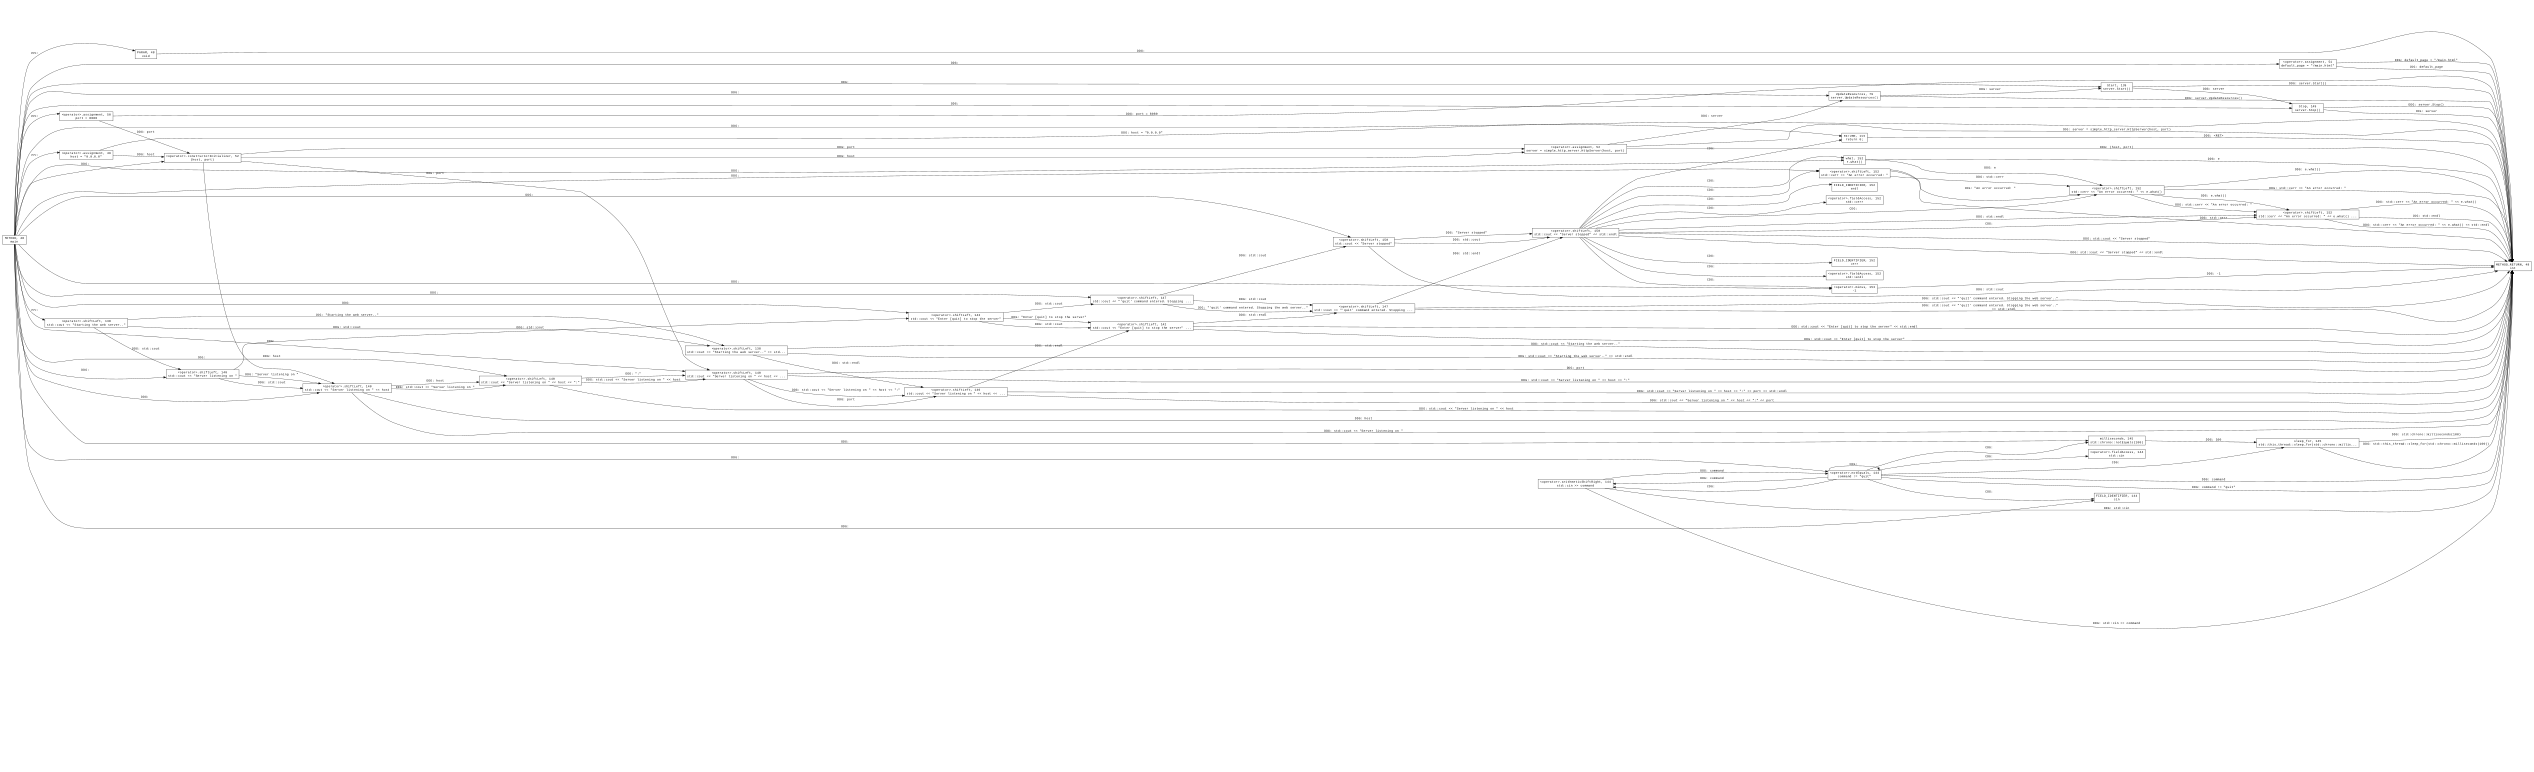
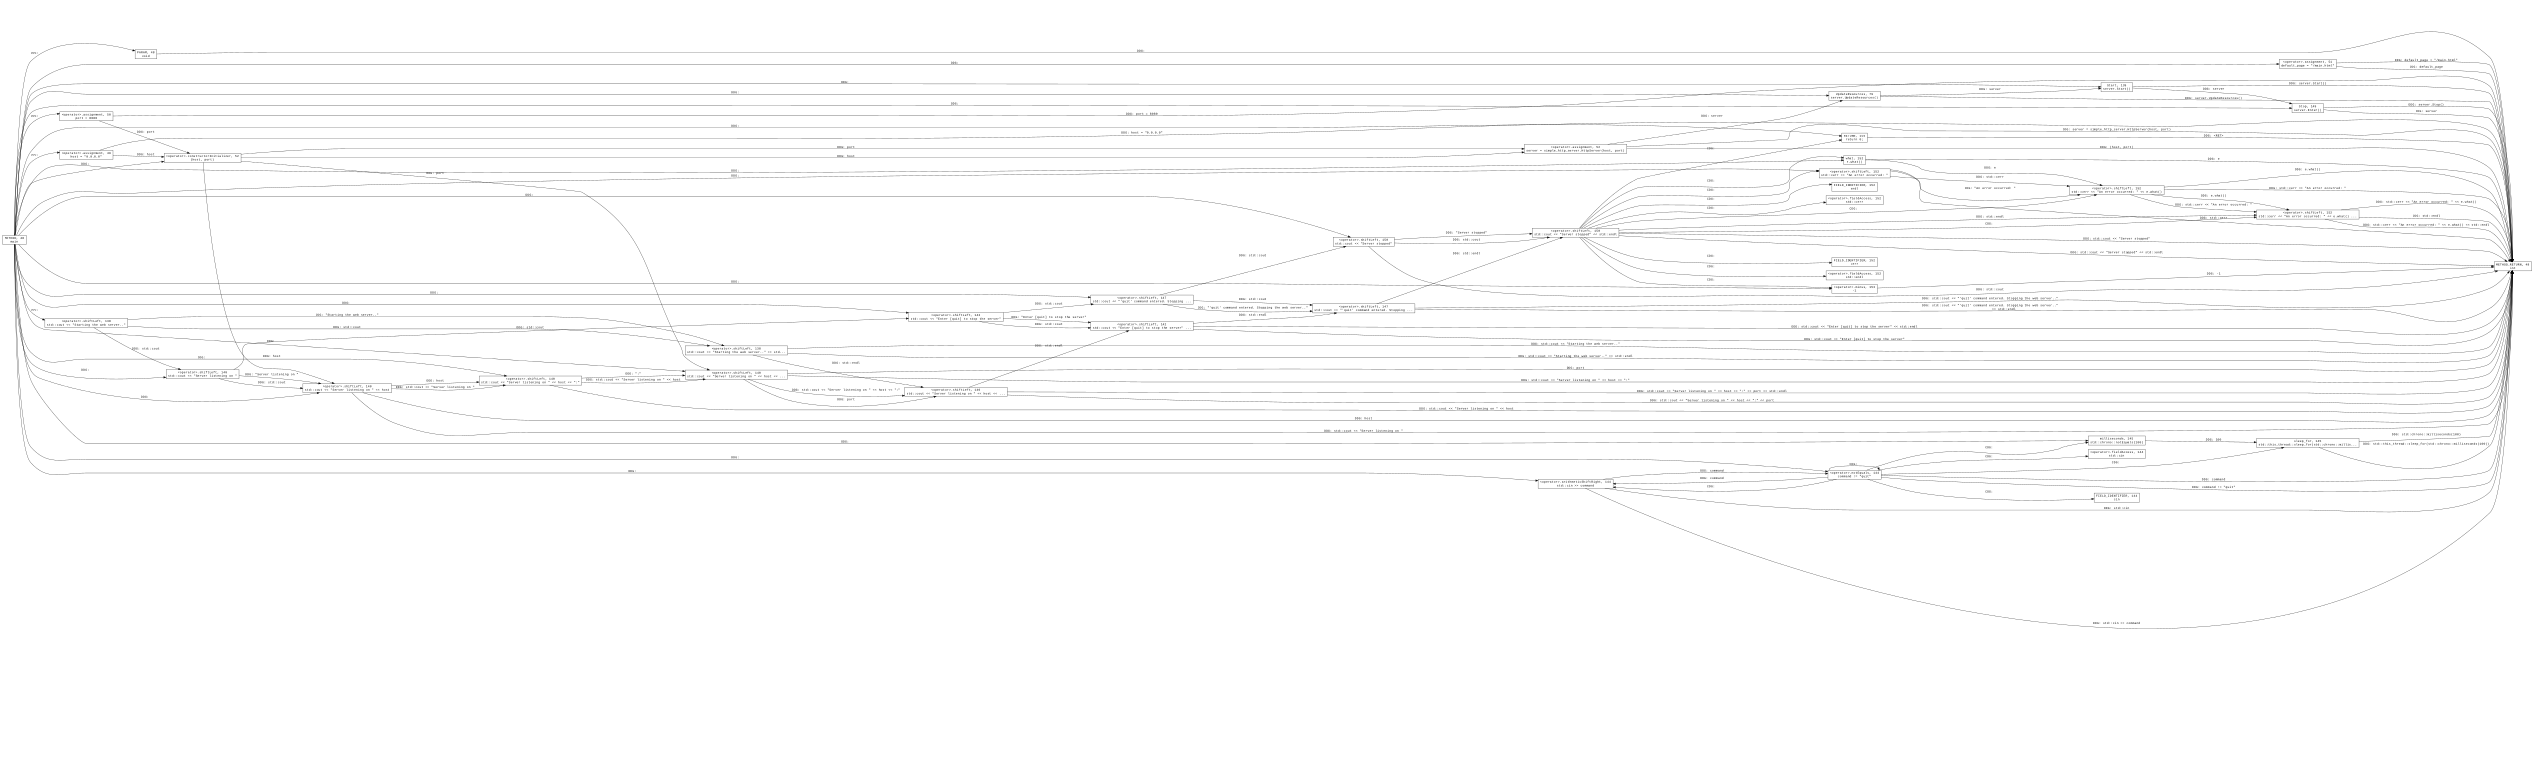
(2308, 110) -> (2308, 110)
(933, 528) -> (672, 473)
